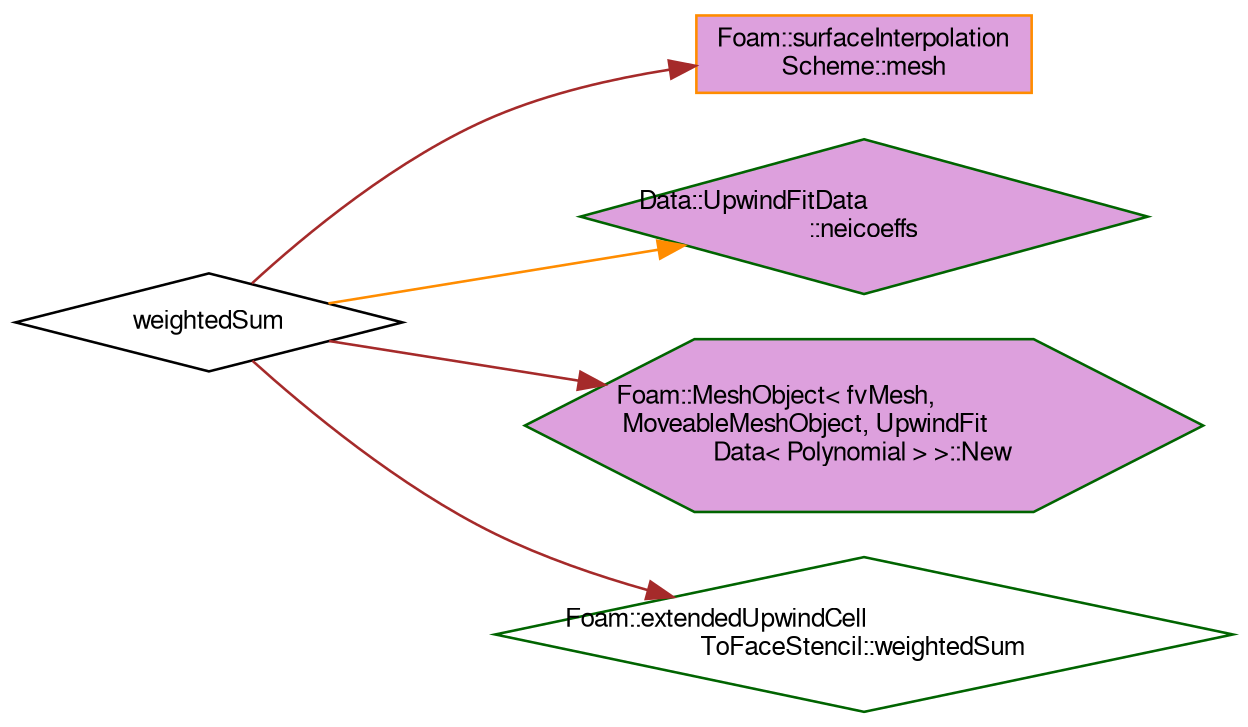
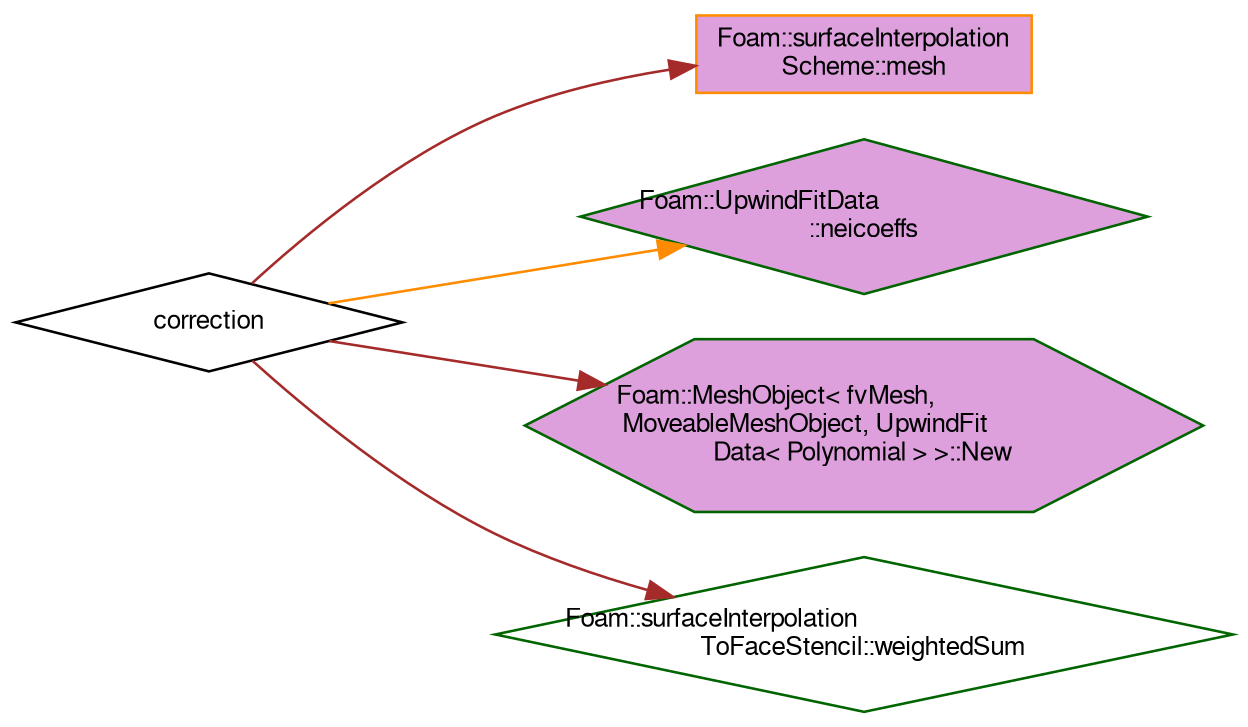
(864, 217) -> (864, 217)
(209, 322) -> (209, 322)
(864, 634) -> (864, 634)
